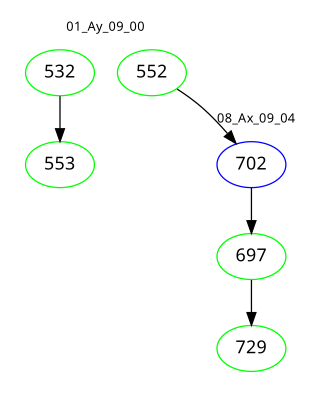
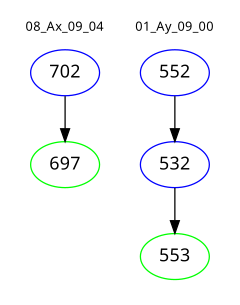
(60, 73) -> (175, 165)
(152, 73) -> (175, 73)
(215, 120) -> (175, 112)
(251, 348) -> none
